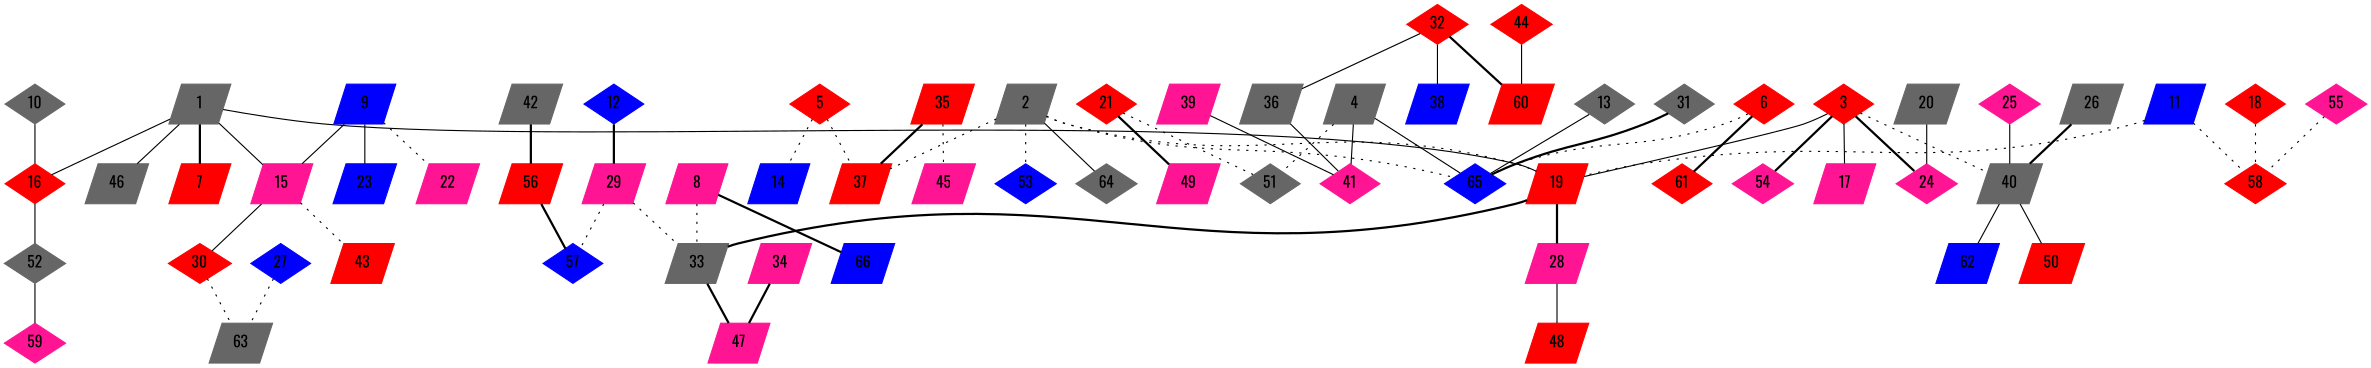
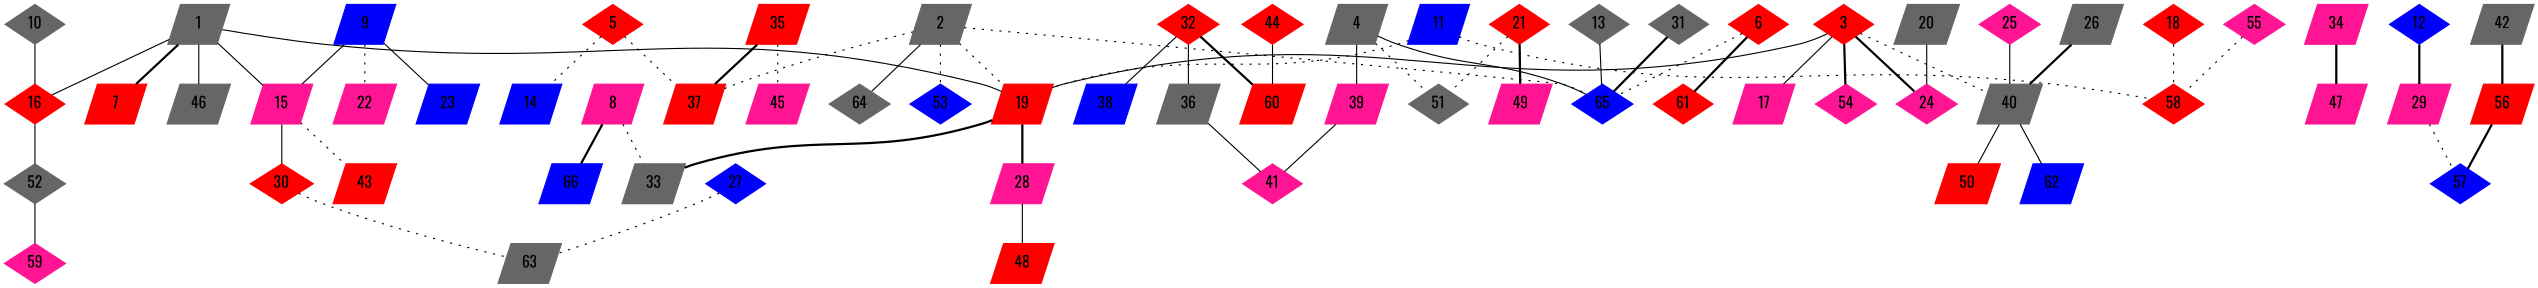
(1352, 149) -> (1357, 71)
(655, 224) -> none
(718, 303) -> none
